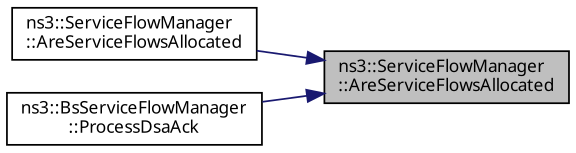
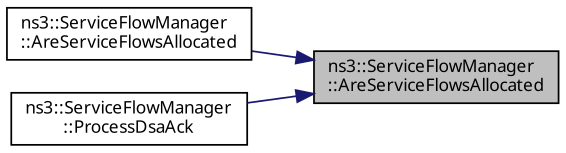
(134, 119) -> (129, 119)
